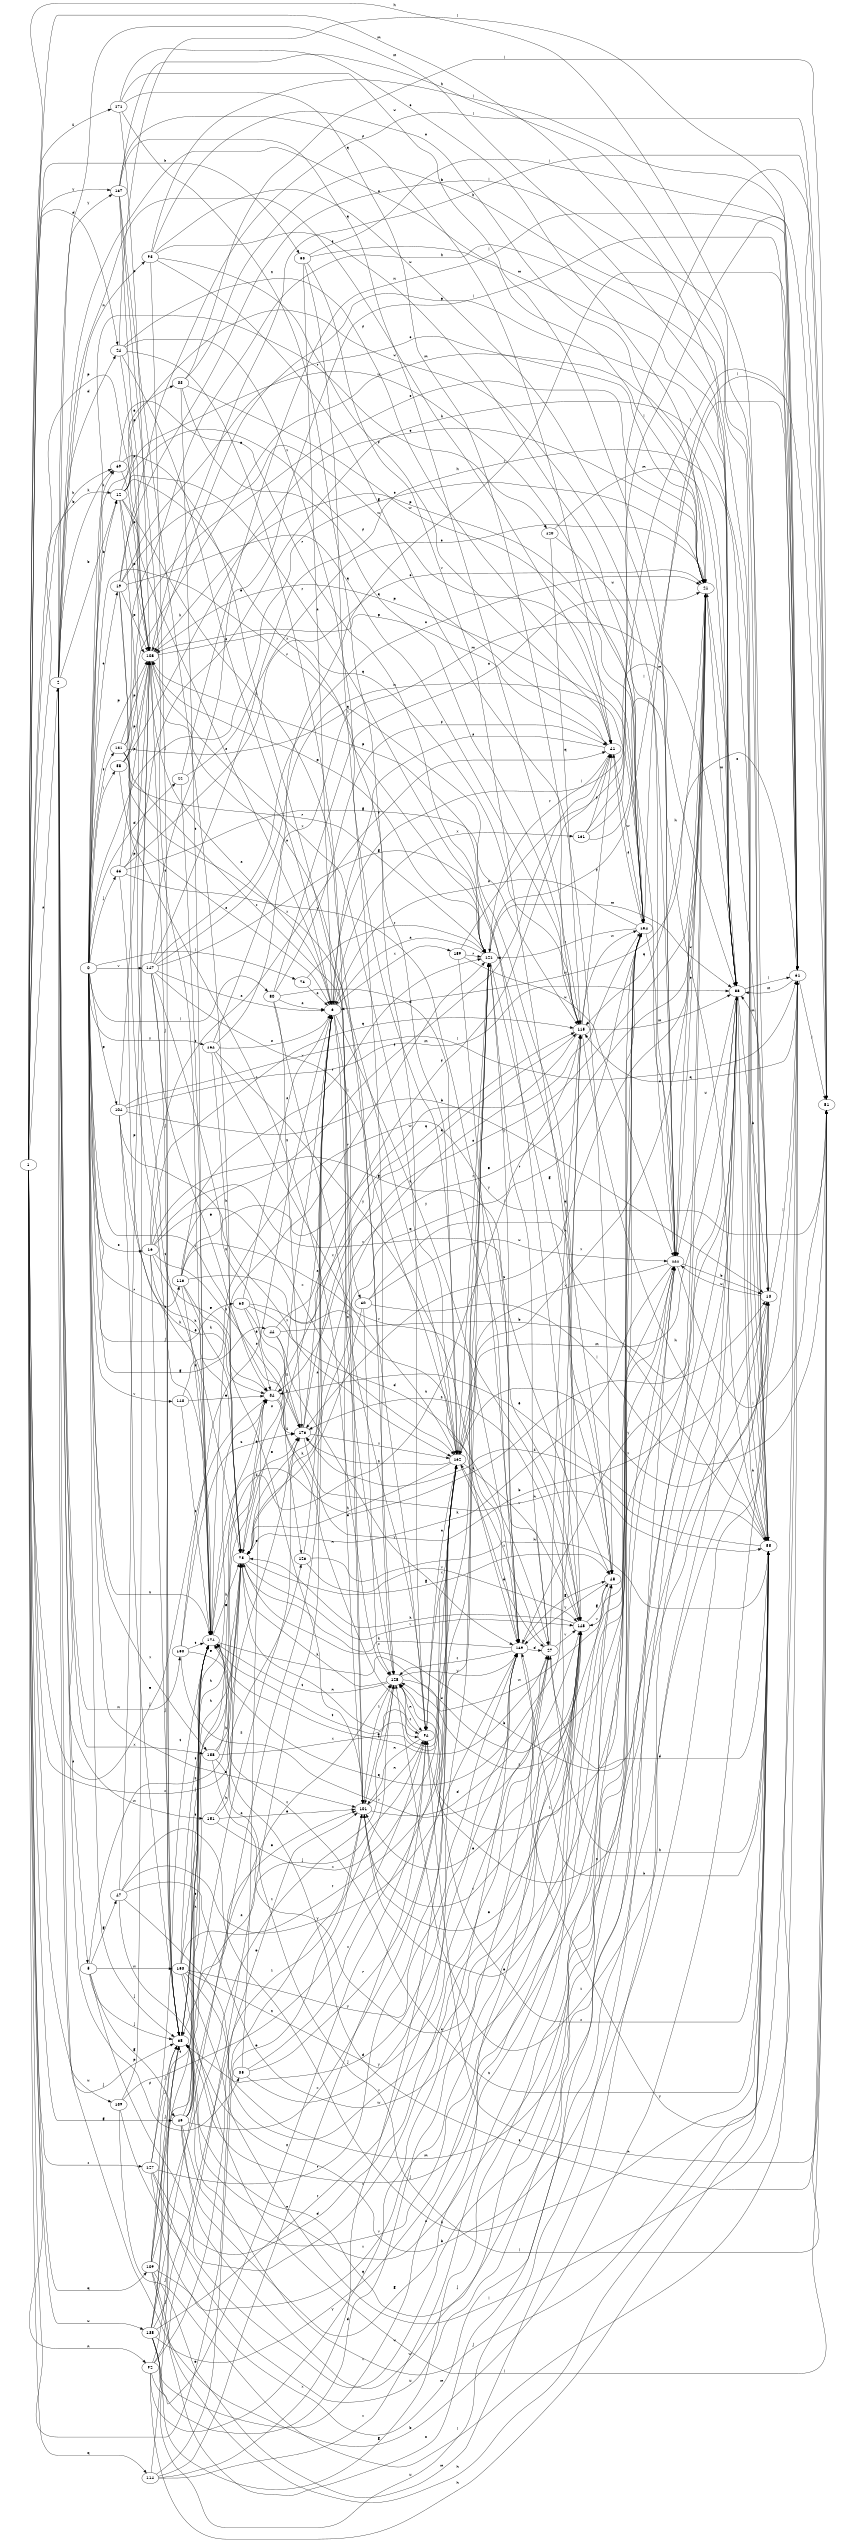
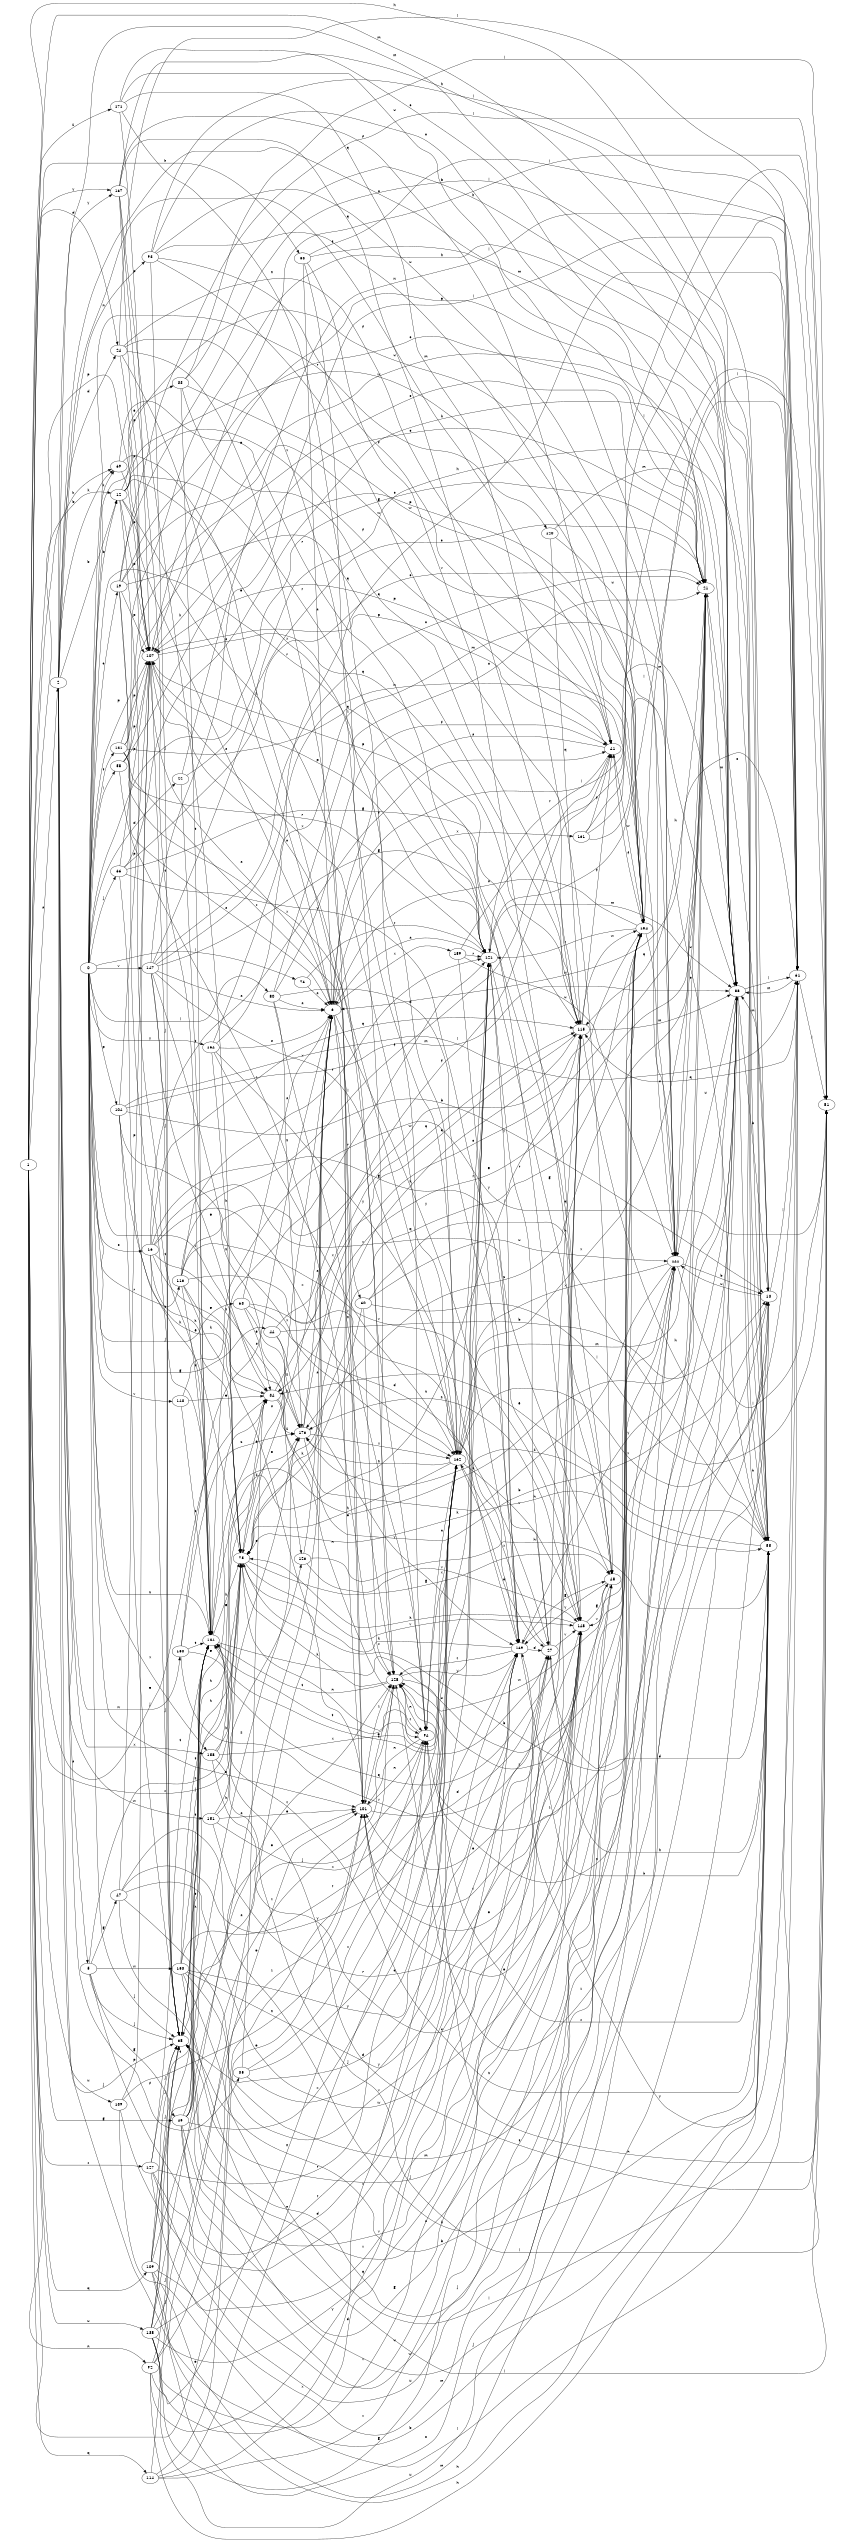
(150, 656) -> (150, 656)
(211, 1640) -> (211, 1640)
none -> (559, 1672)
